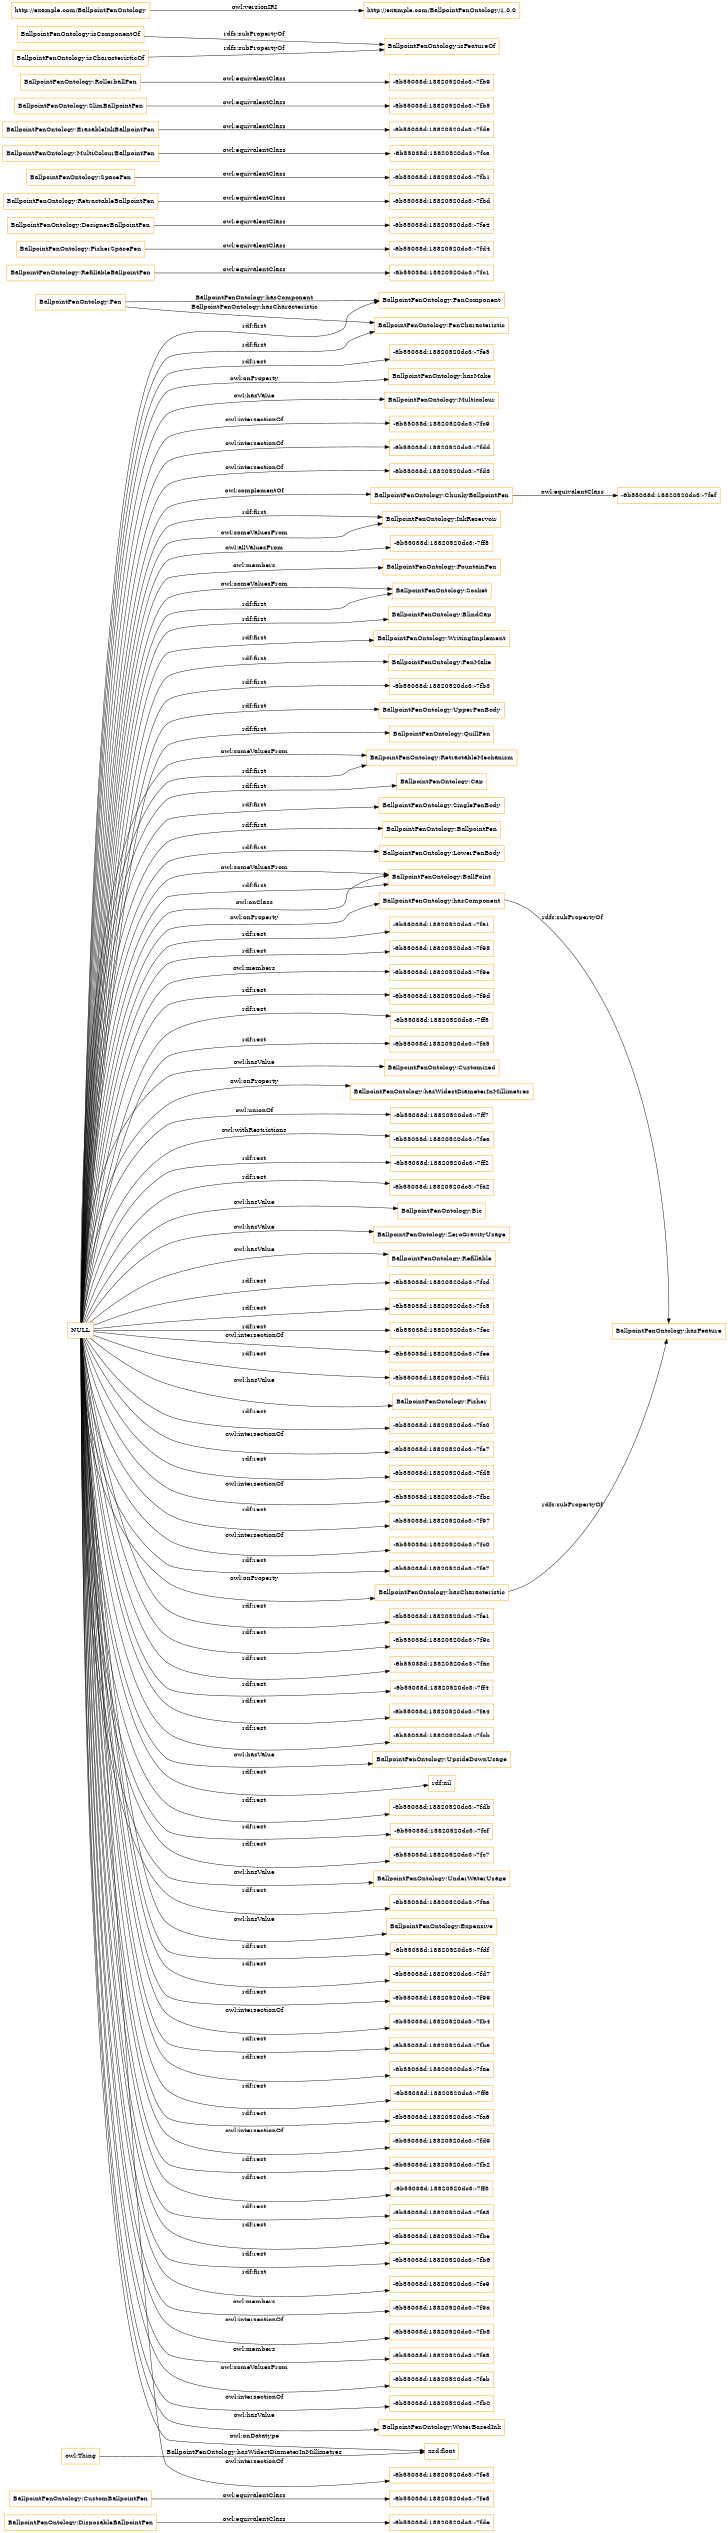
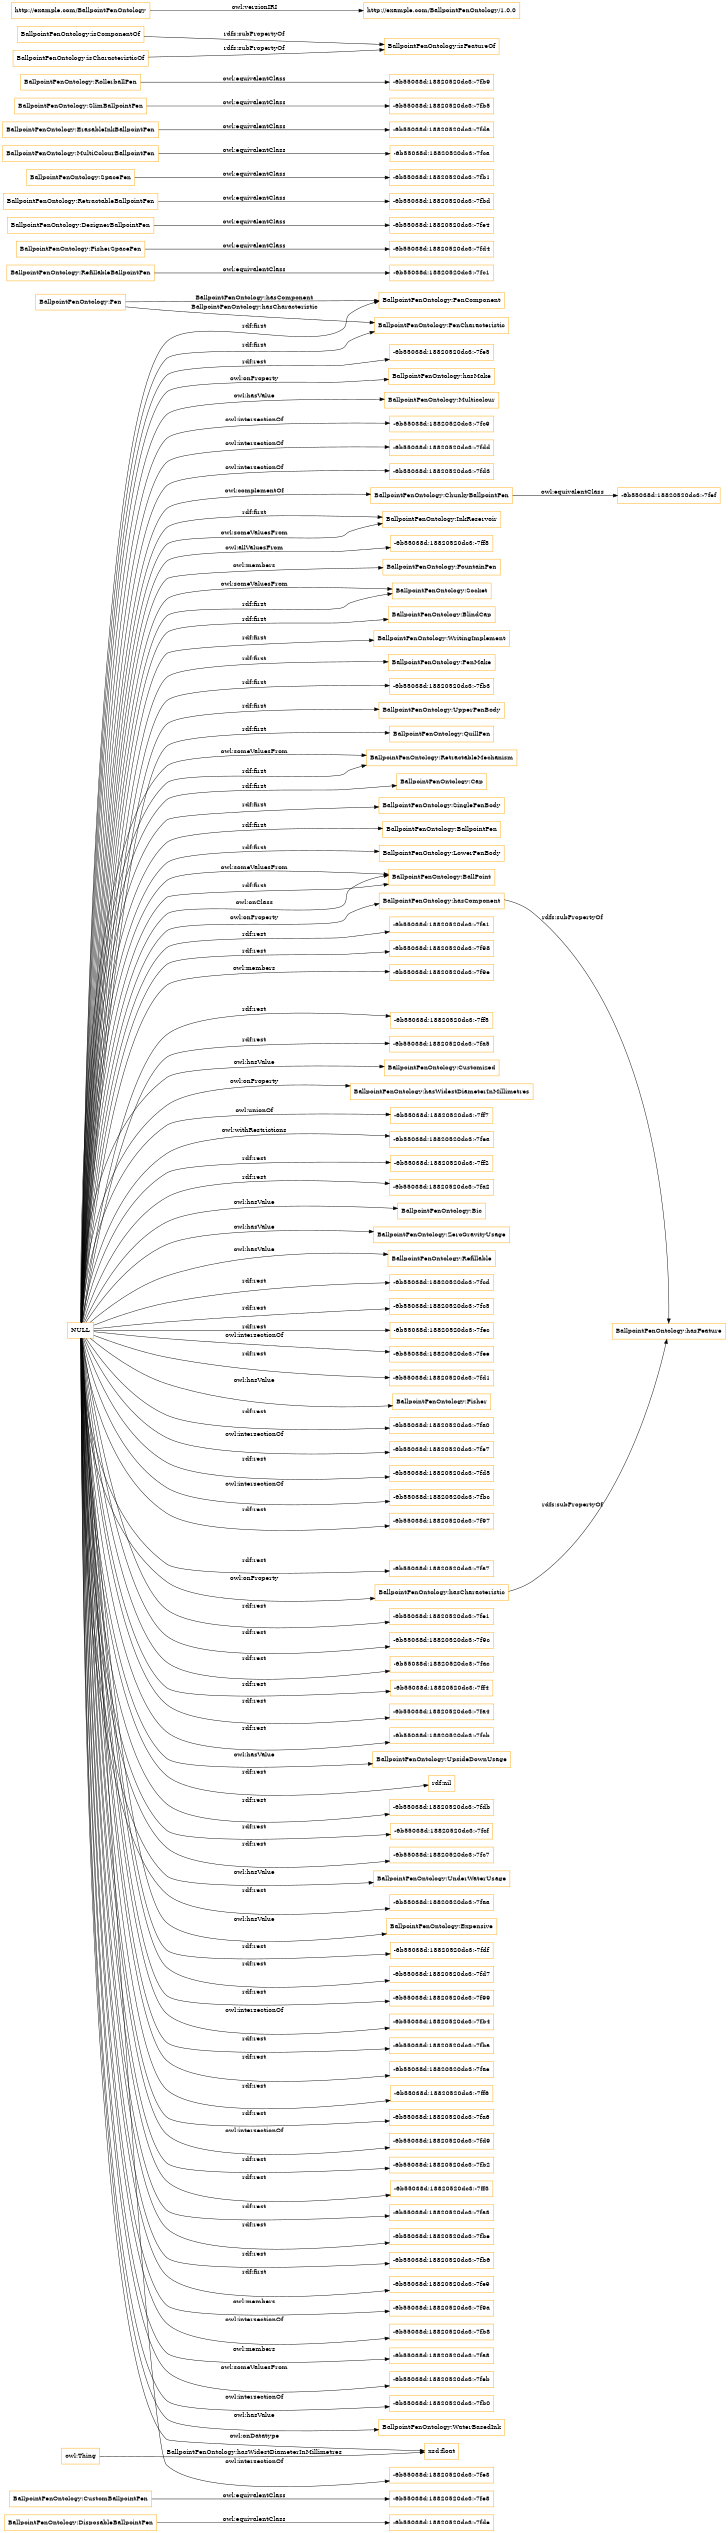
(442, 996) -> none
(442, 1545) -> none
